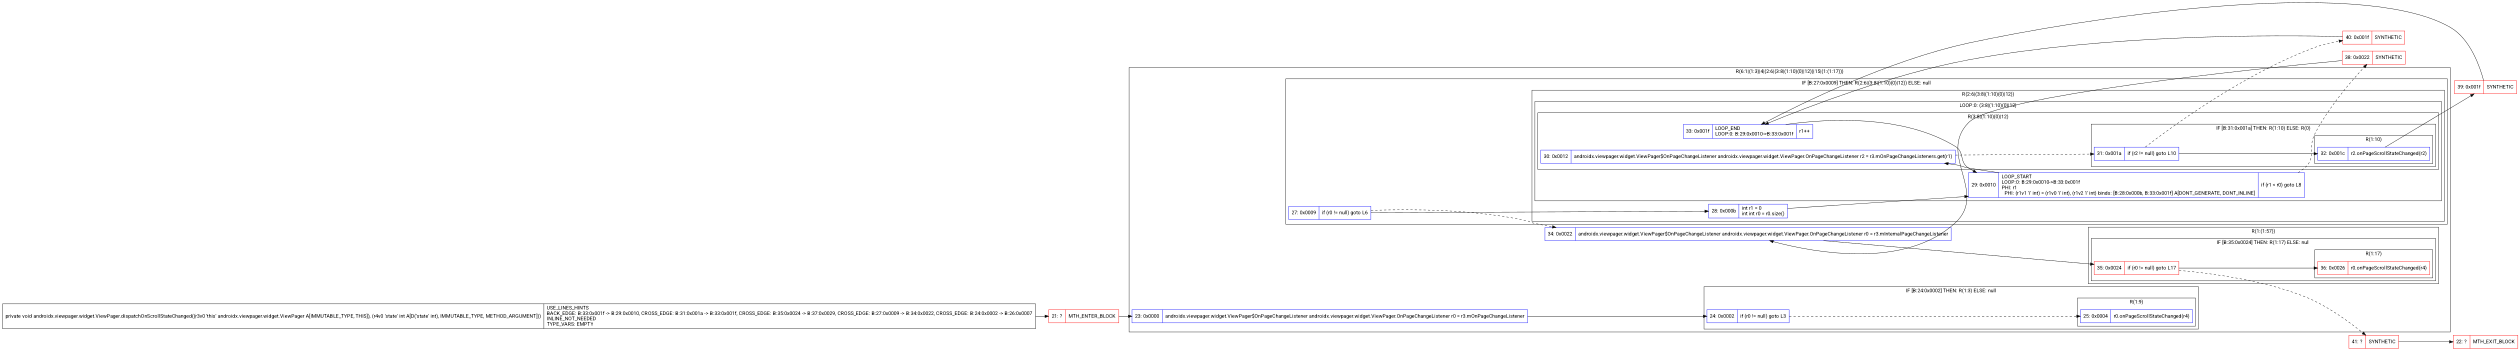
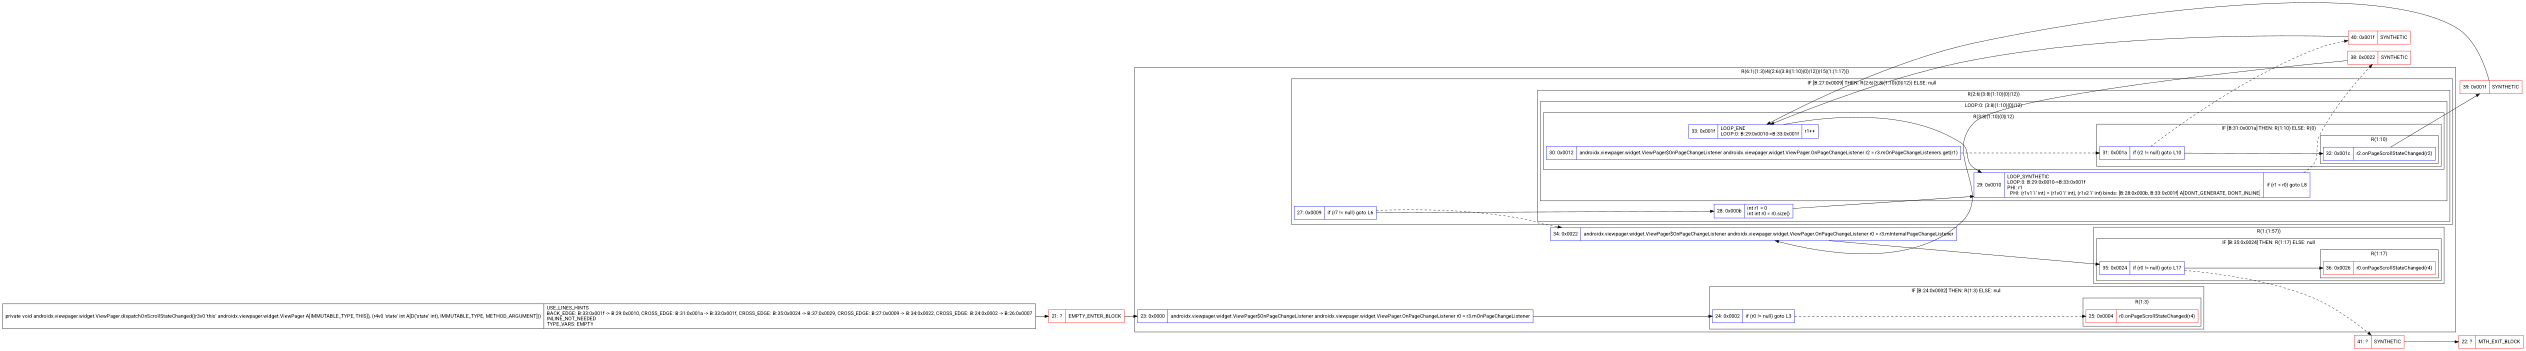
(1963, 167) -> none
(2017, 177) -> (2028, 177)
(1345, 213) -> (1350, 213)
(2137, 268) -> (2142, 268)
(2137, 302) -> (2142, 302)
(1092, 316) -> (1095, 316)
(2137, 316) -> (2142, 316)
